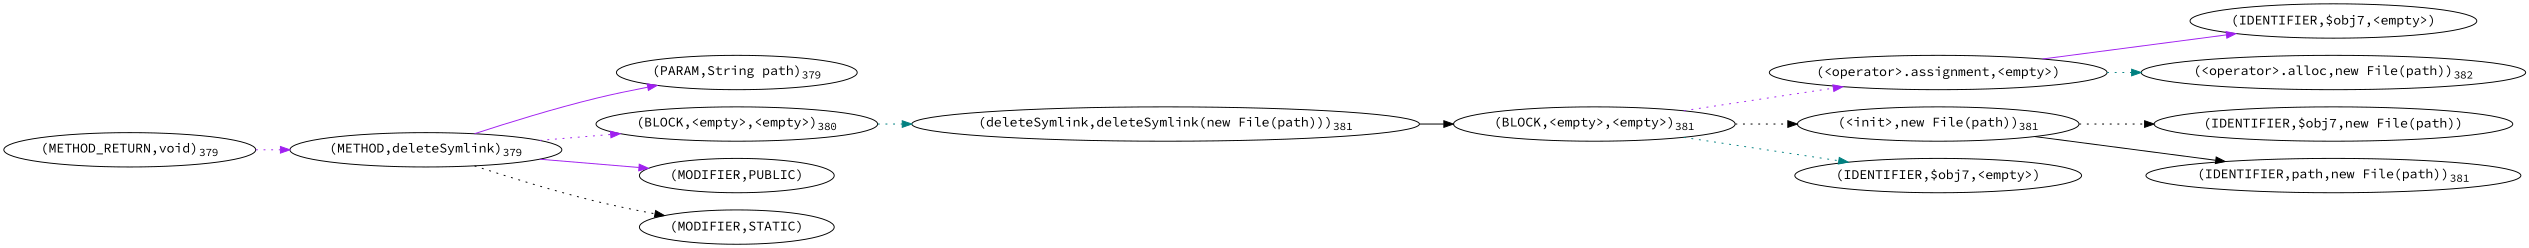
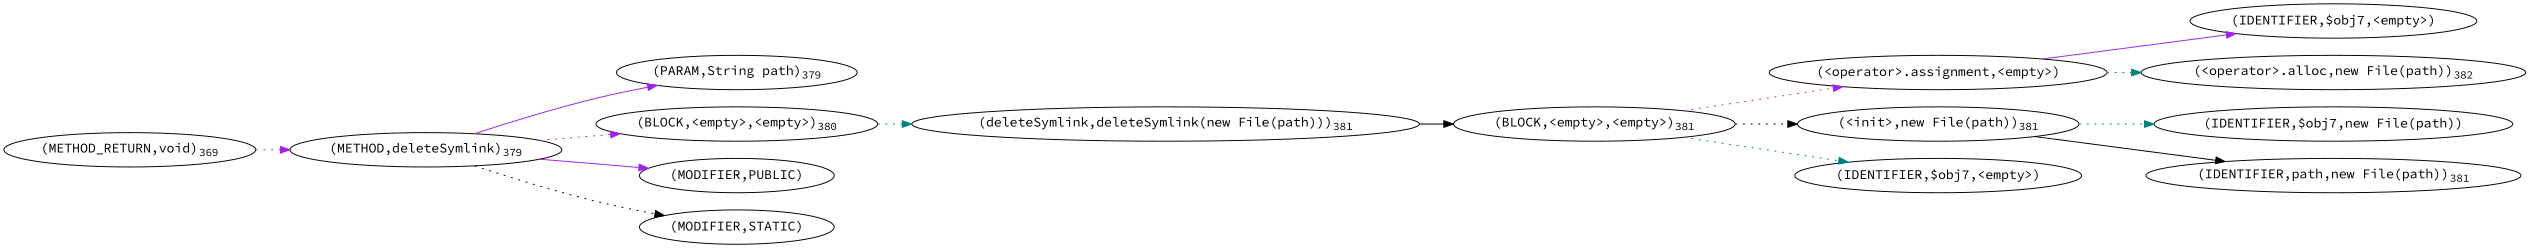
(2112, 124) -> (2112, 124)
(209, 148) -> (209, 148)
